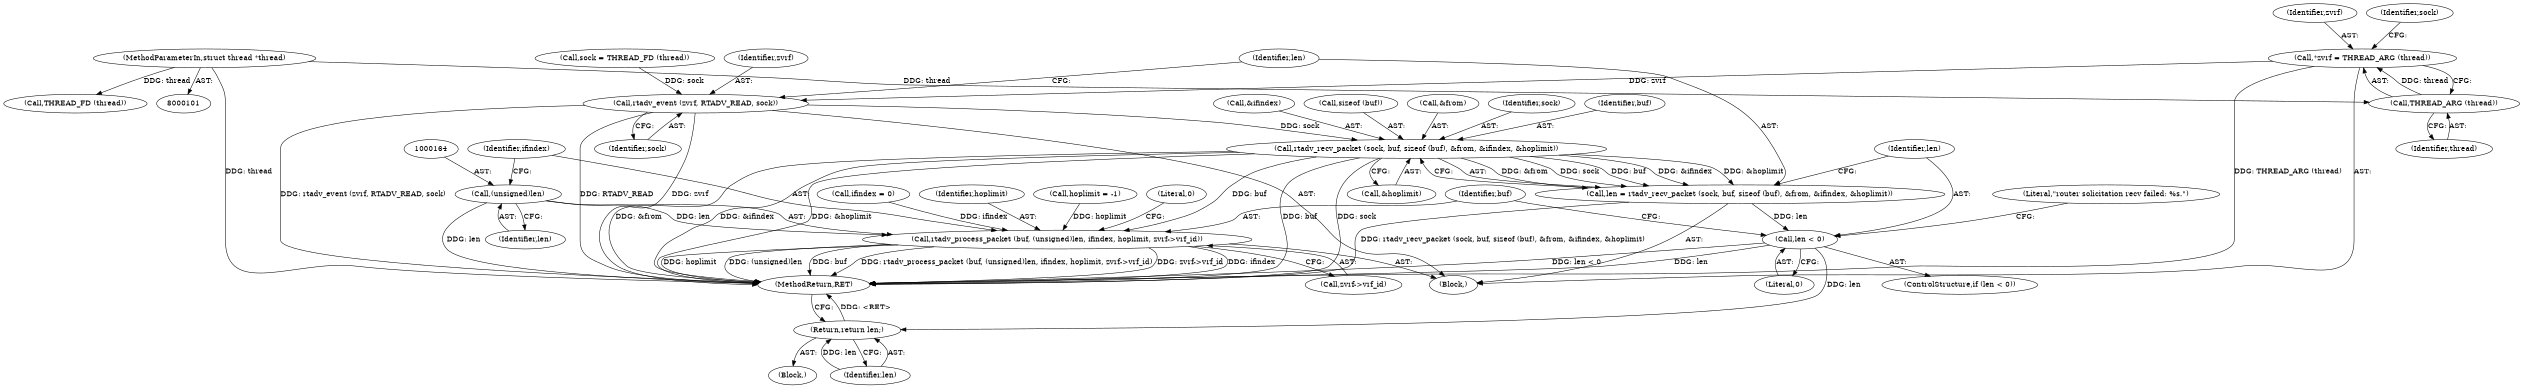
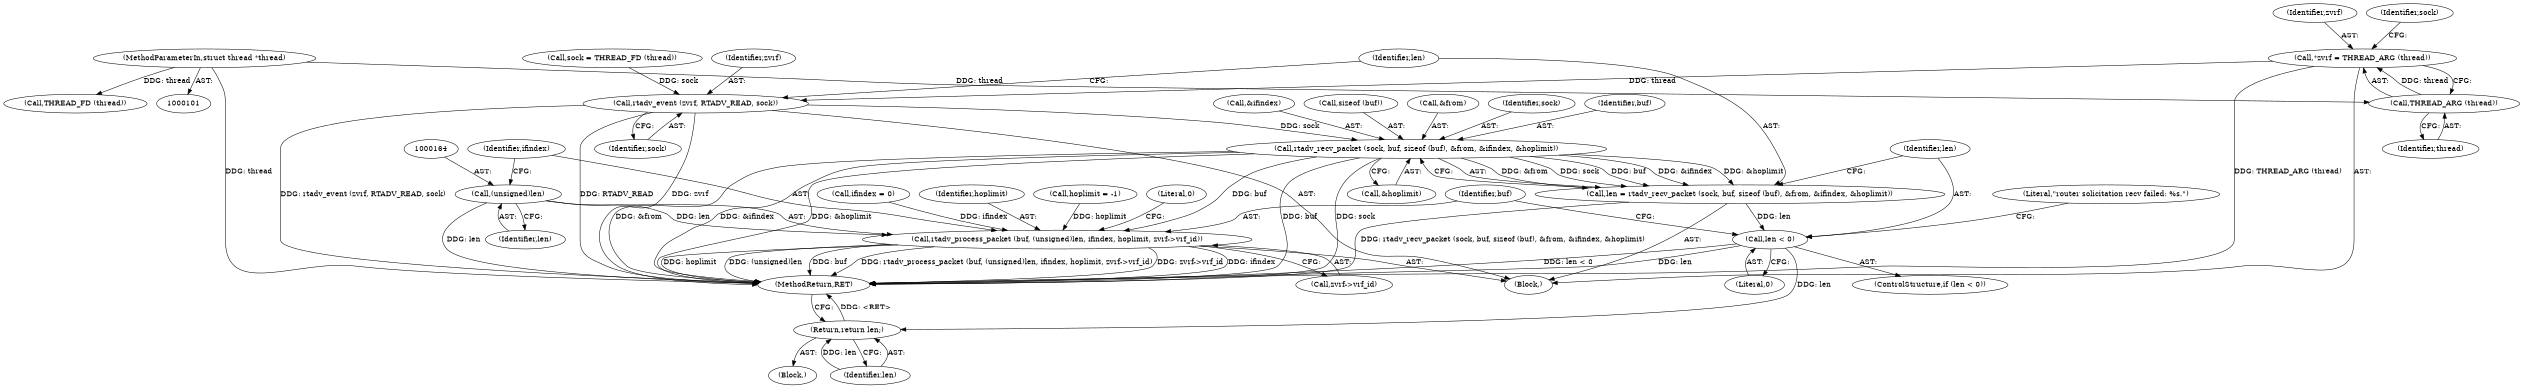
(1648, 81) -> (1653, 81)
(184, 104) -> (184, 104)
